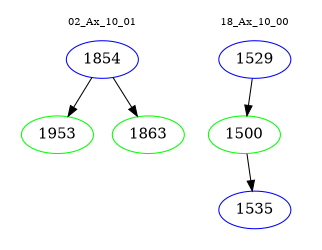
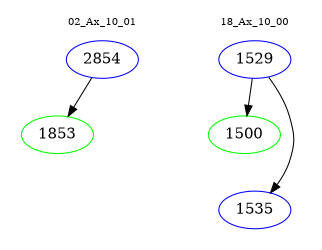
(102, 60) -> (102, 60)
(57, 135) -> (57, 135)
(148, 135) -> none
(249, 167) -> (293, 130)
